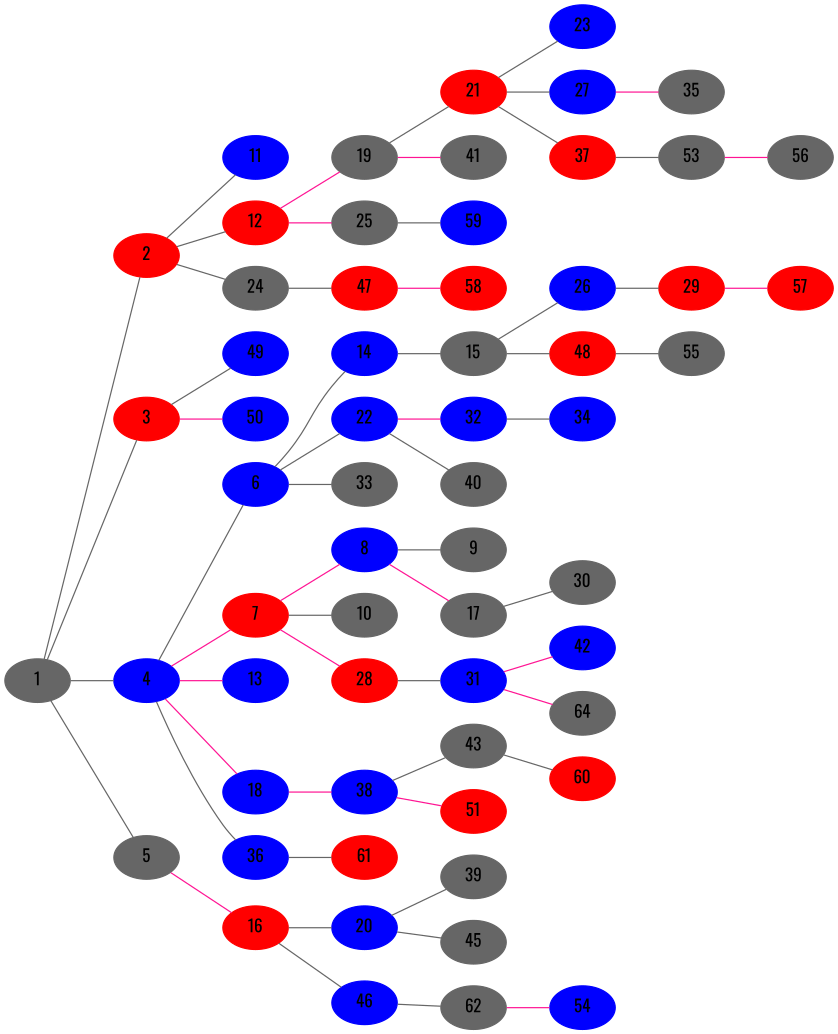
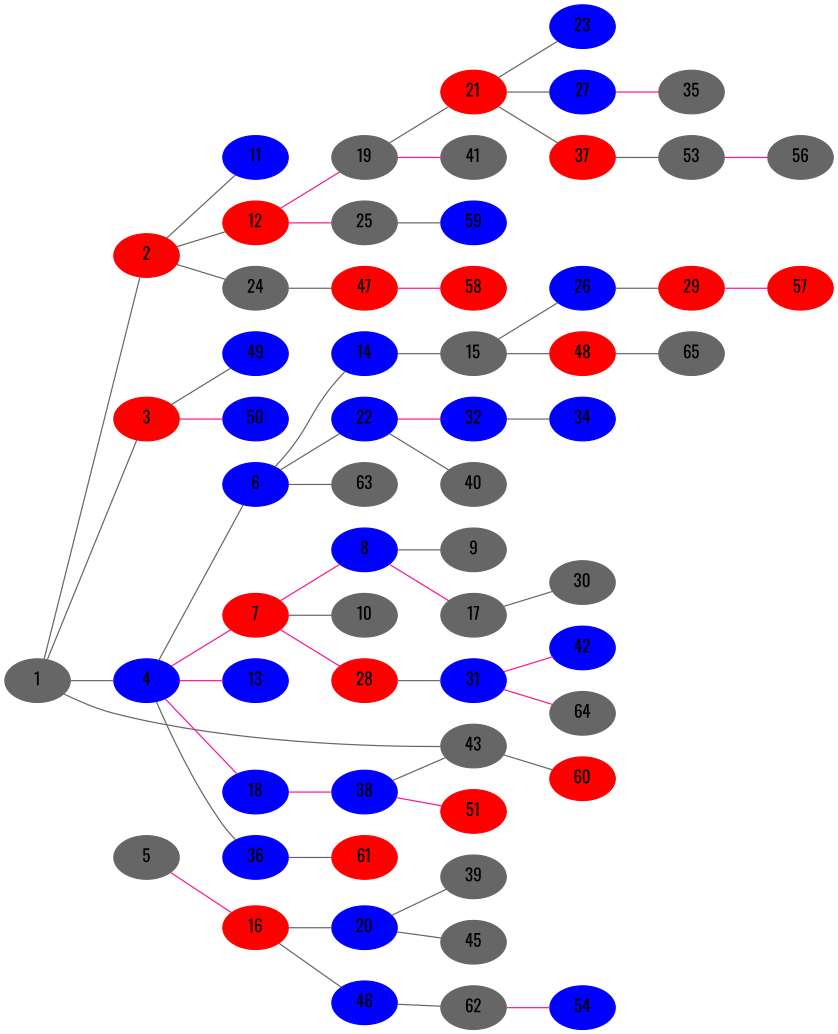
(692, 354) -> (692, 354)
(365, 484) -> (365, 484)
(92, 769) -> (249, 737)
